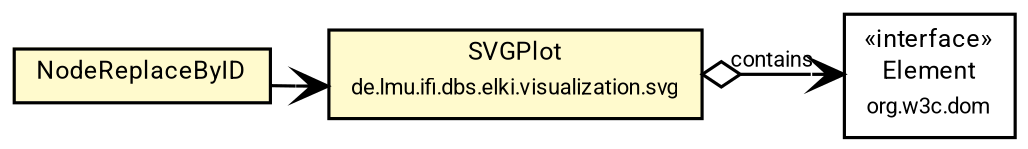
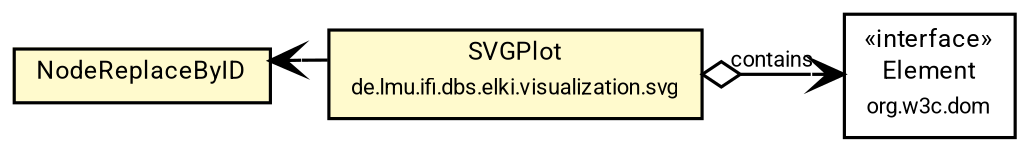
(283, 86) -> (315, 60)
